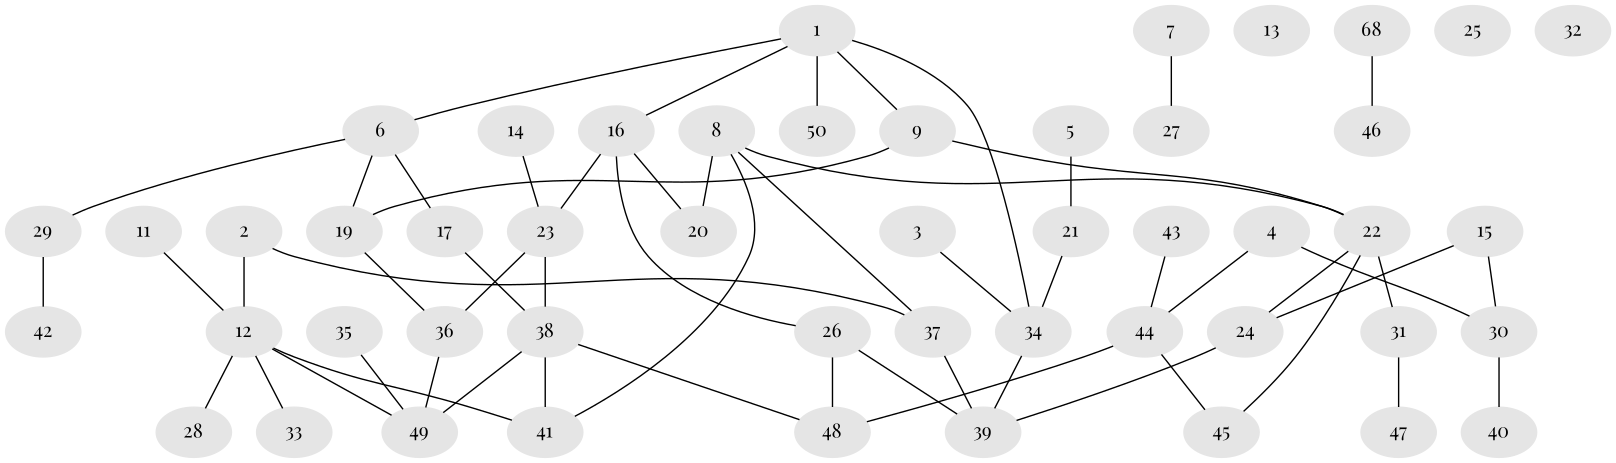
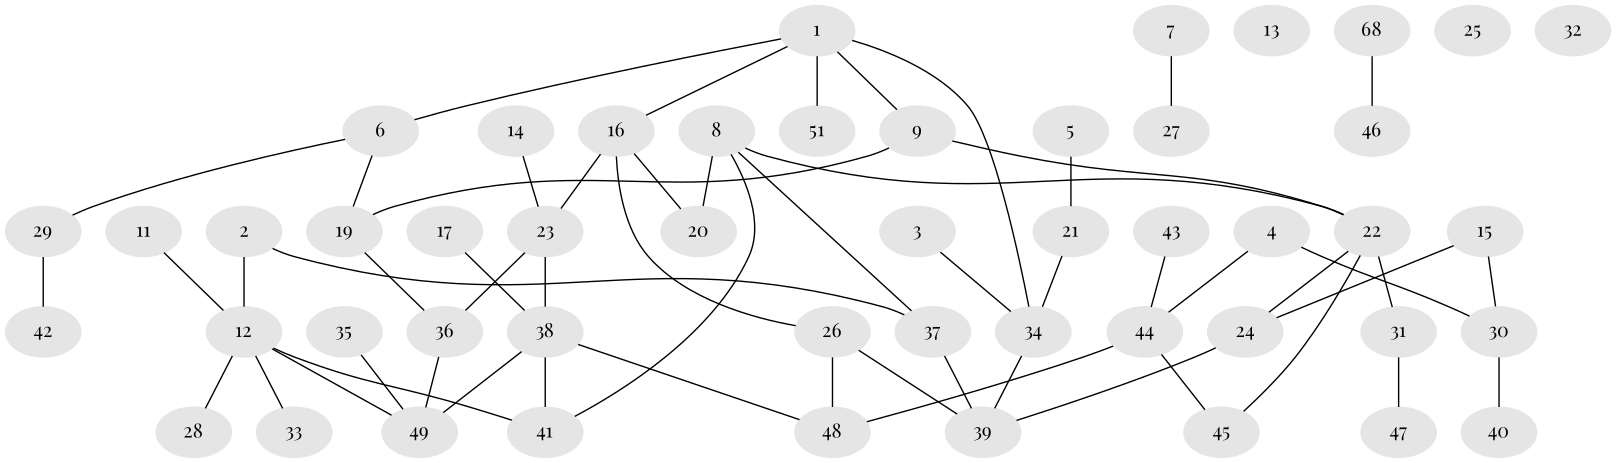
(817, 131) -> (817, 131)
(413, 181) -> none
